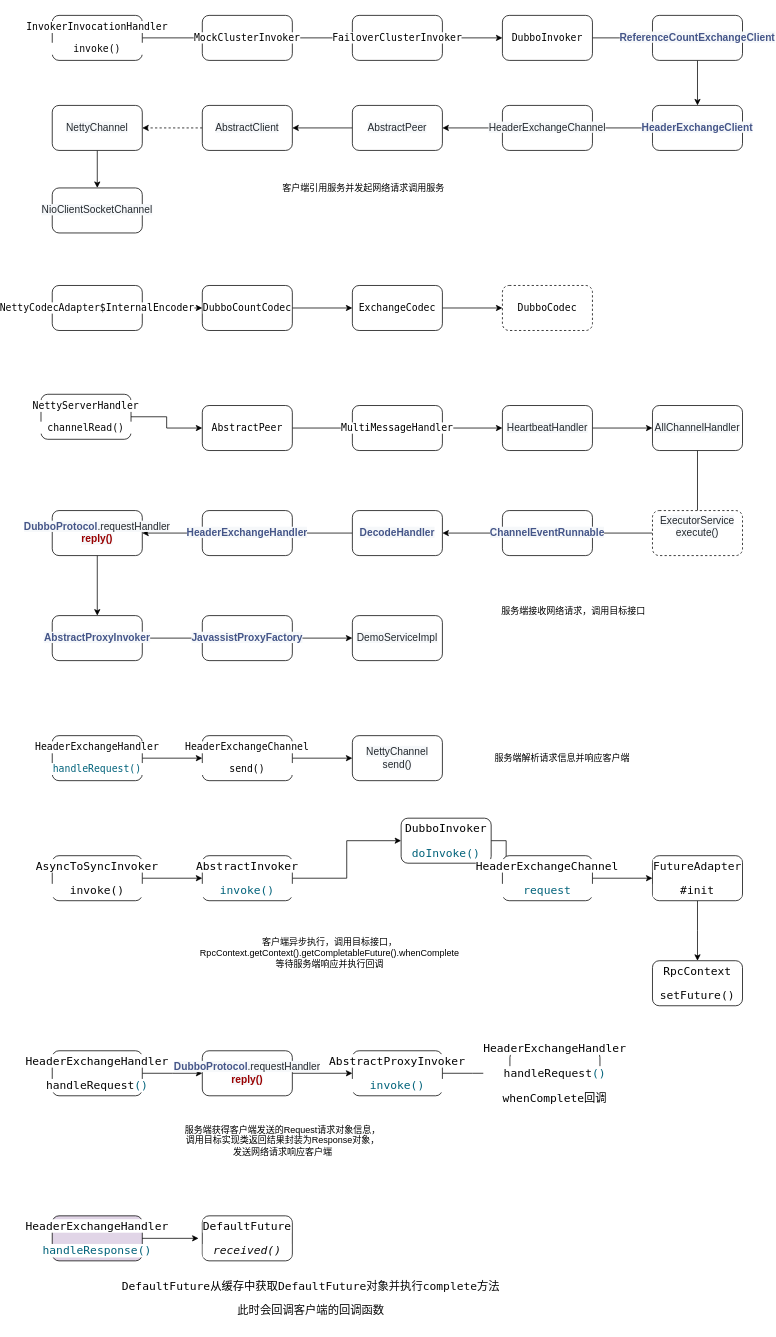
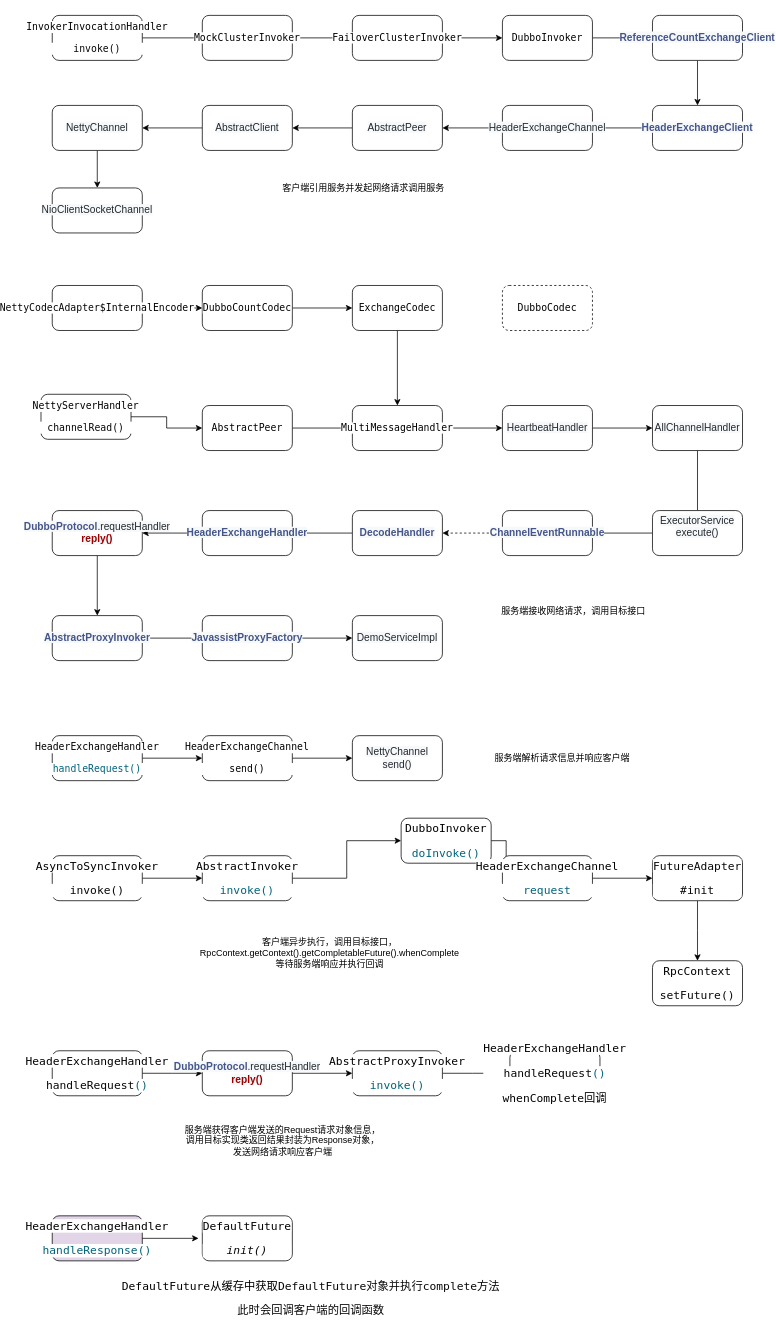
(174, 128) -> (174, 128)
(495, 308) -> (397, 365)
(469, 533) -> (469, 533)
(697, 533) -> (697, 533)
(247, 1238) -> (247, 1238)
